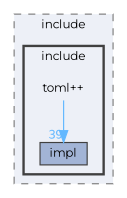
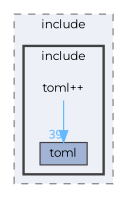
(64, 154) -> (64, 154)
